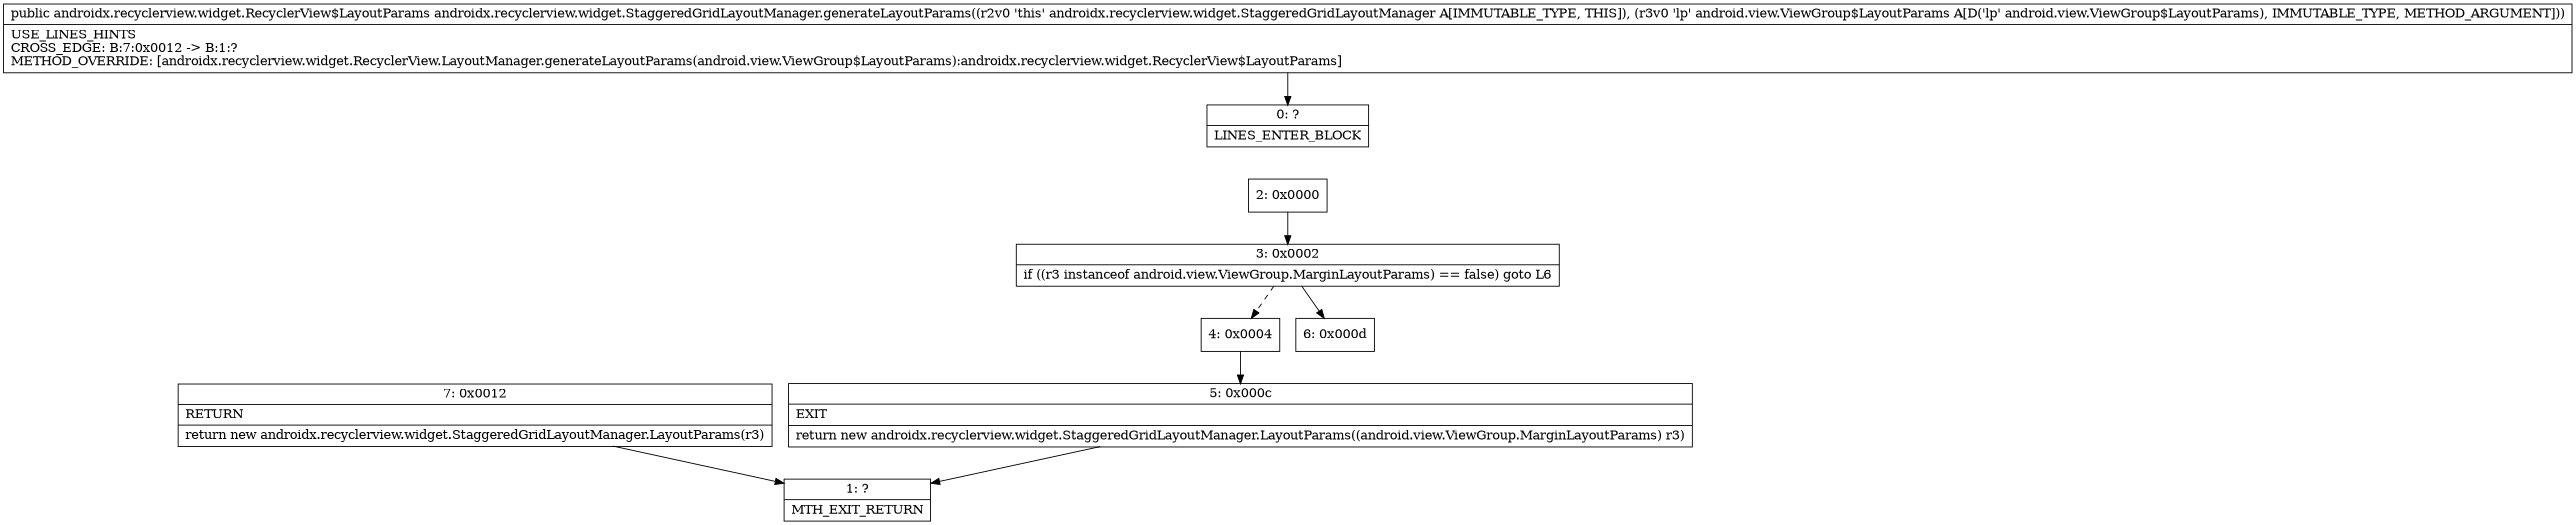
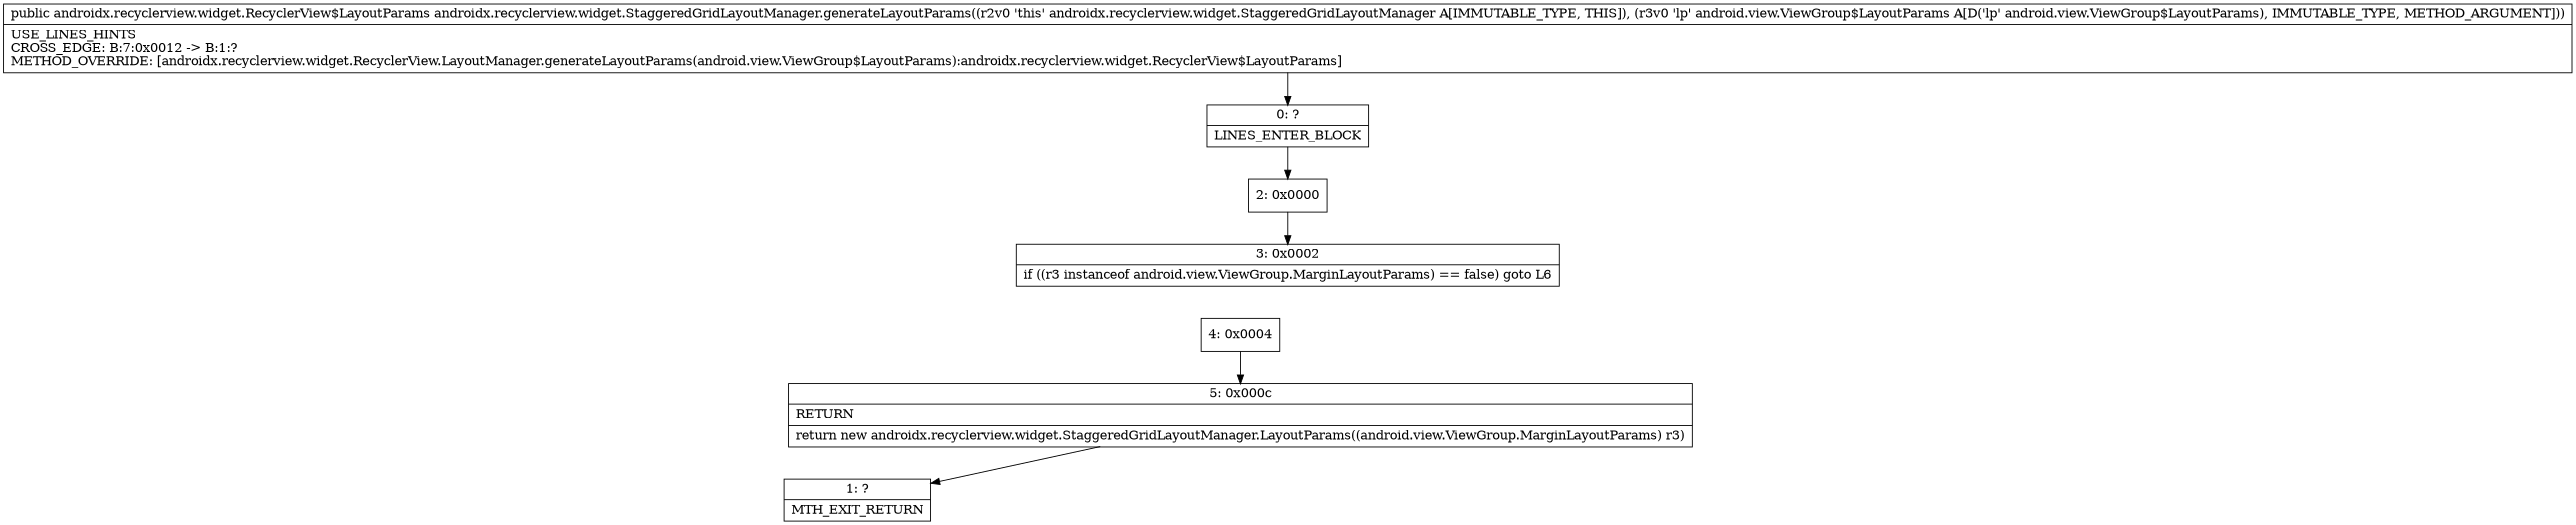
none -> (1288, 158)
(1265, 299) -> none
(1335, 335) -> none
(811, 414) -> (825, 414)
(475, 415) -> none
